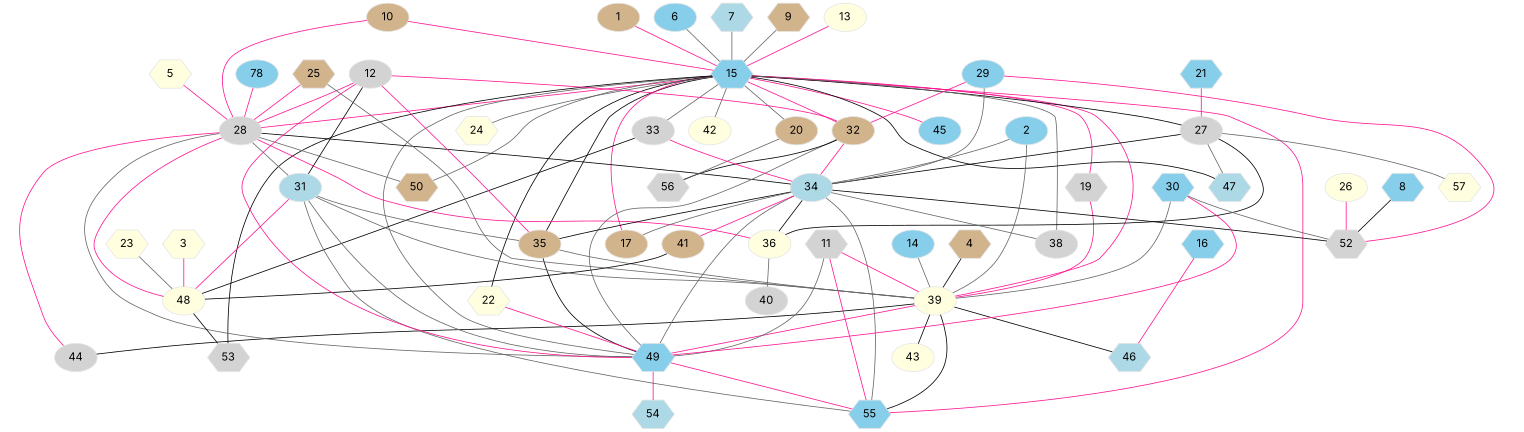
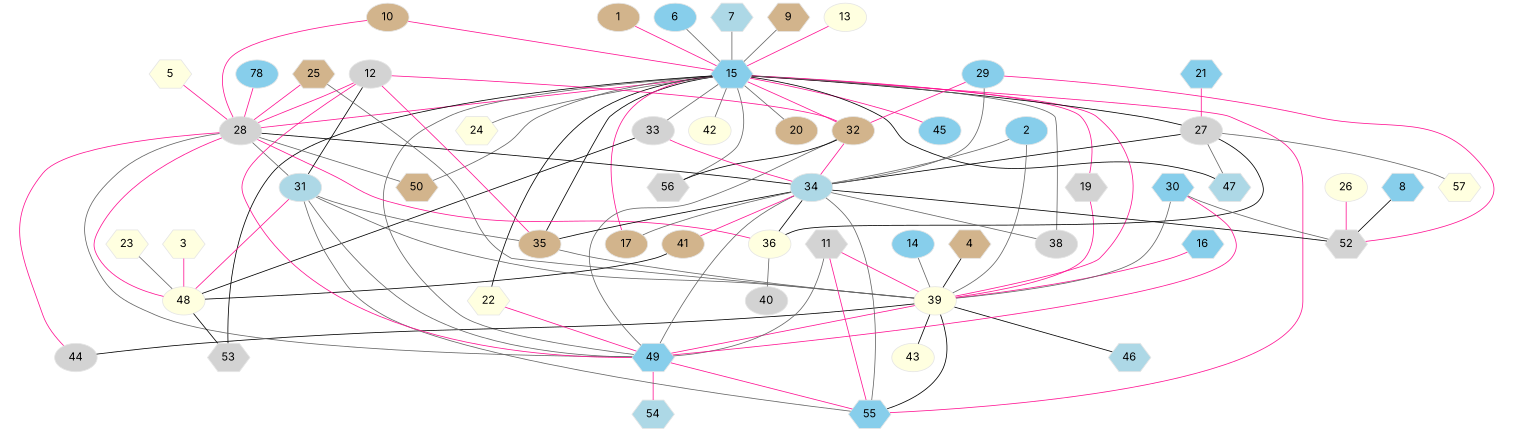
(734, 158) -> (736, 148)
(1166, 301) -> (1073, 281)
(576, 319) -> none
